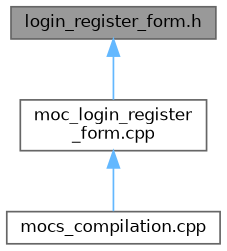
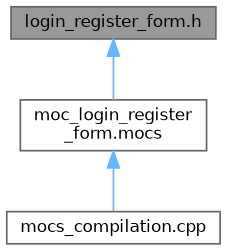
(113, 125) -> (113, 125)
